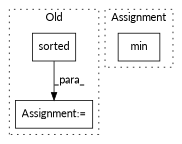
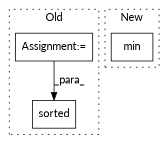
(139, 18) -> (132, 18)
(54, 77) -> (54, 77)
